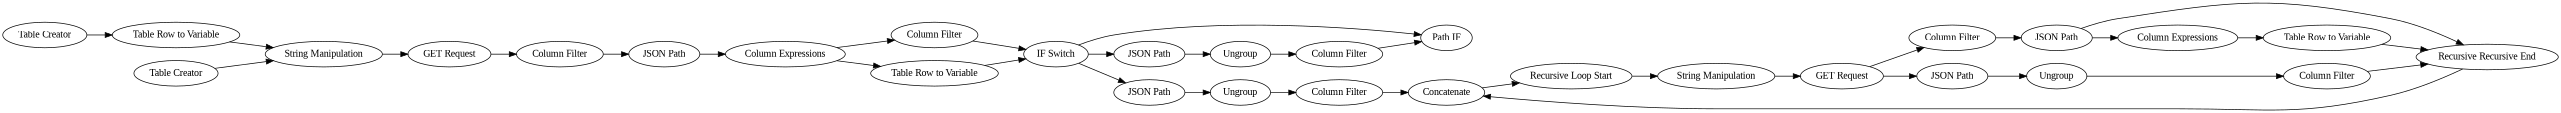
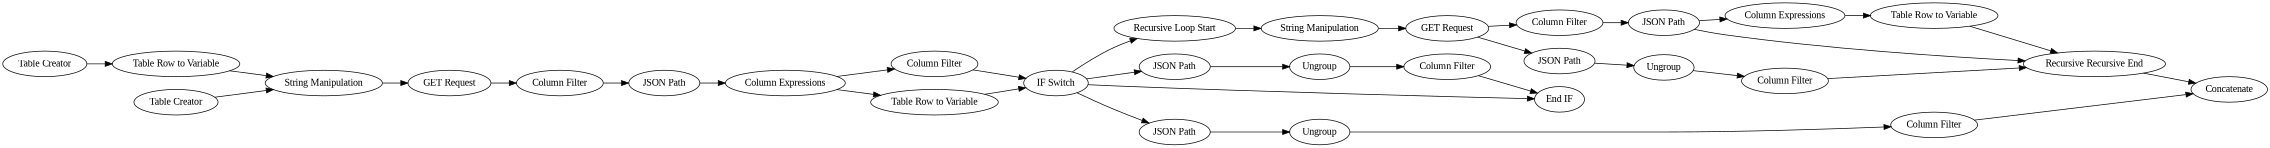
(1446, 38) -> (1559, 99)
(1497, 86) -> (1100, 54)
